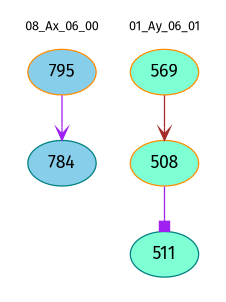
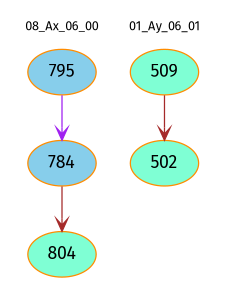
(164, 72) -> (164, 72)
(62, 163) -> (62, 163)
(164, 163) -> (164, 163)
none -> (62, 254)
(164, 254) -> none
